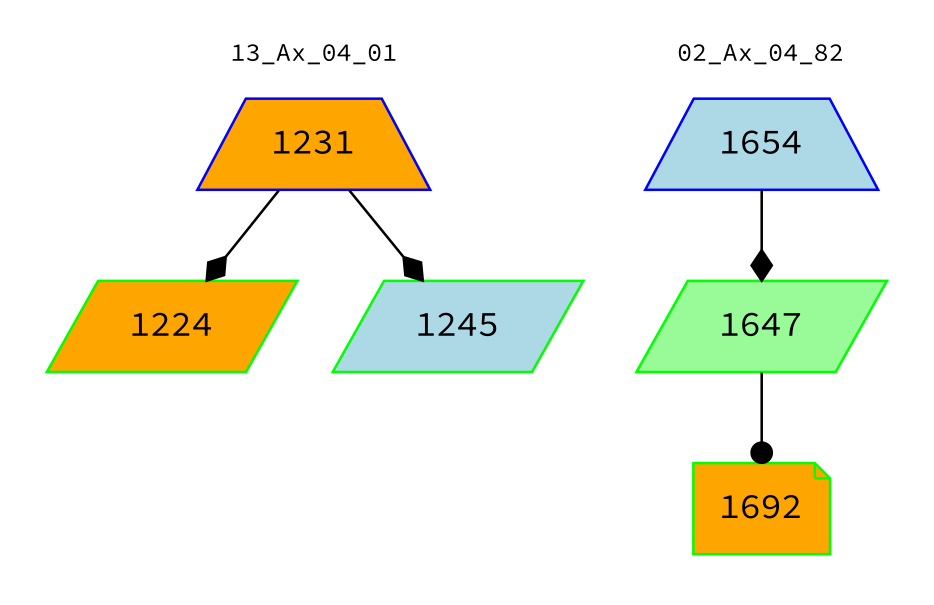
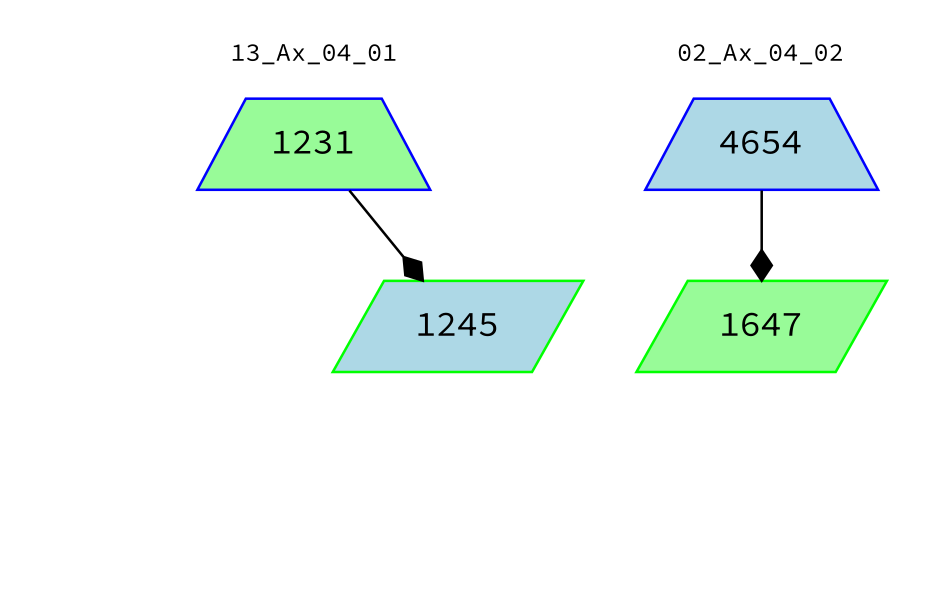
(762, 54) -> (762, 54)
(314, 144) -> (314, 144)
(762, 144) -> (762, 144)
(172, 326) -> none
(762, 509) -> none
